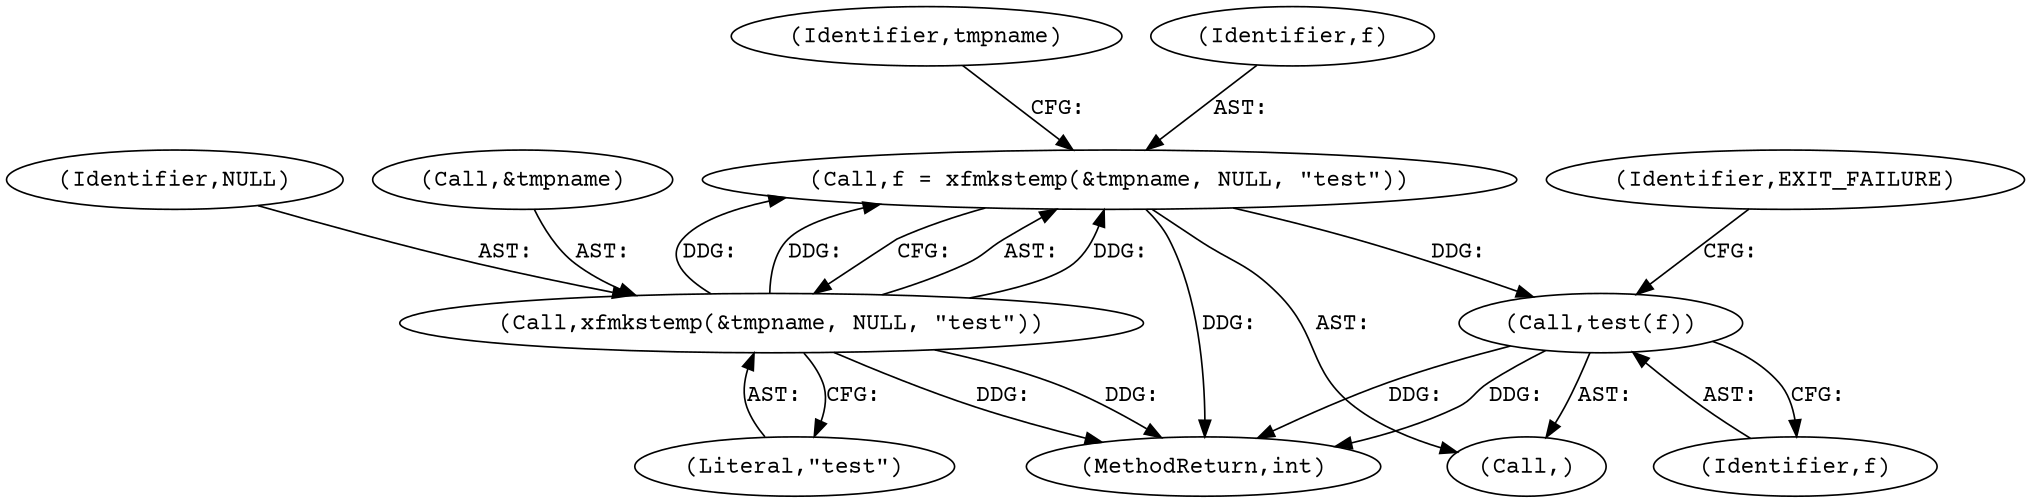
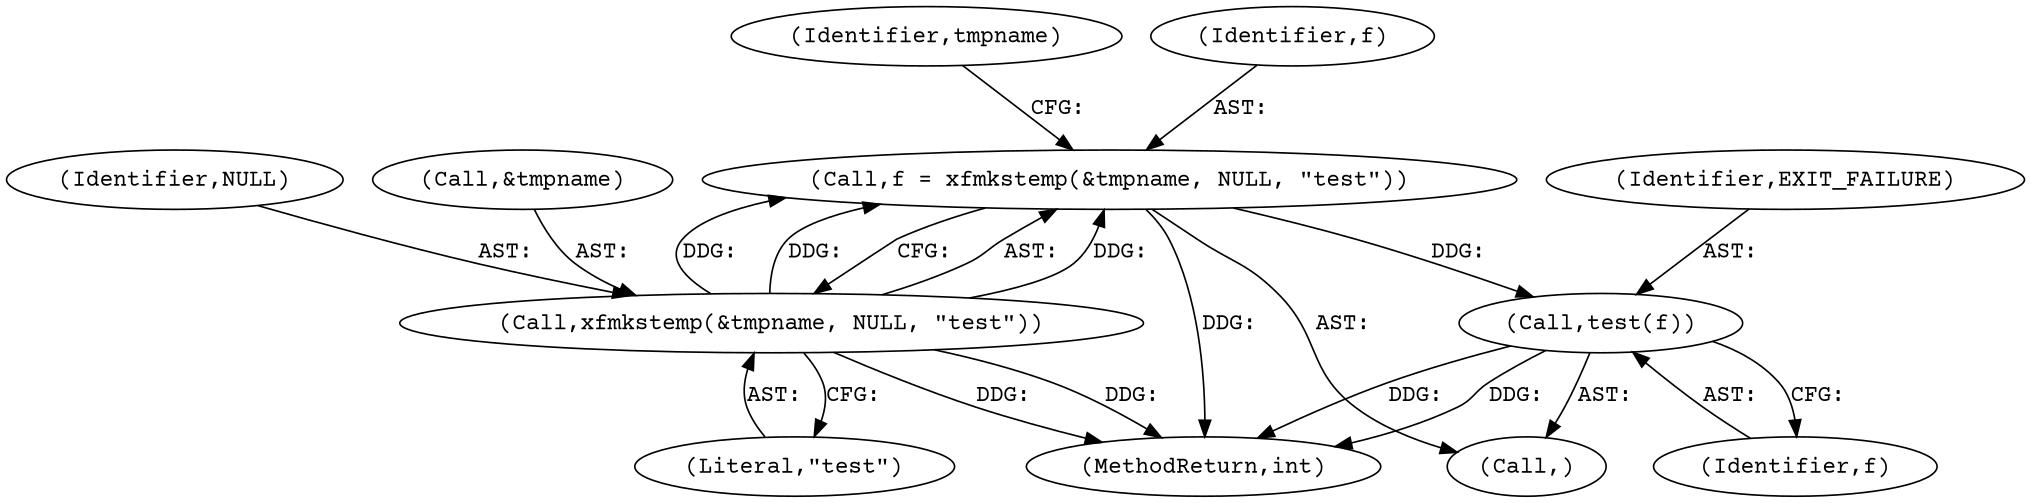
(1738, 251) -> (1738, 251)
